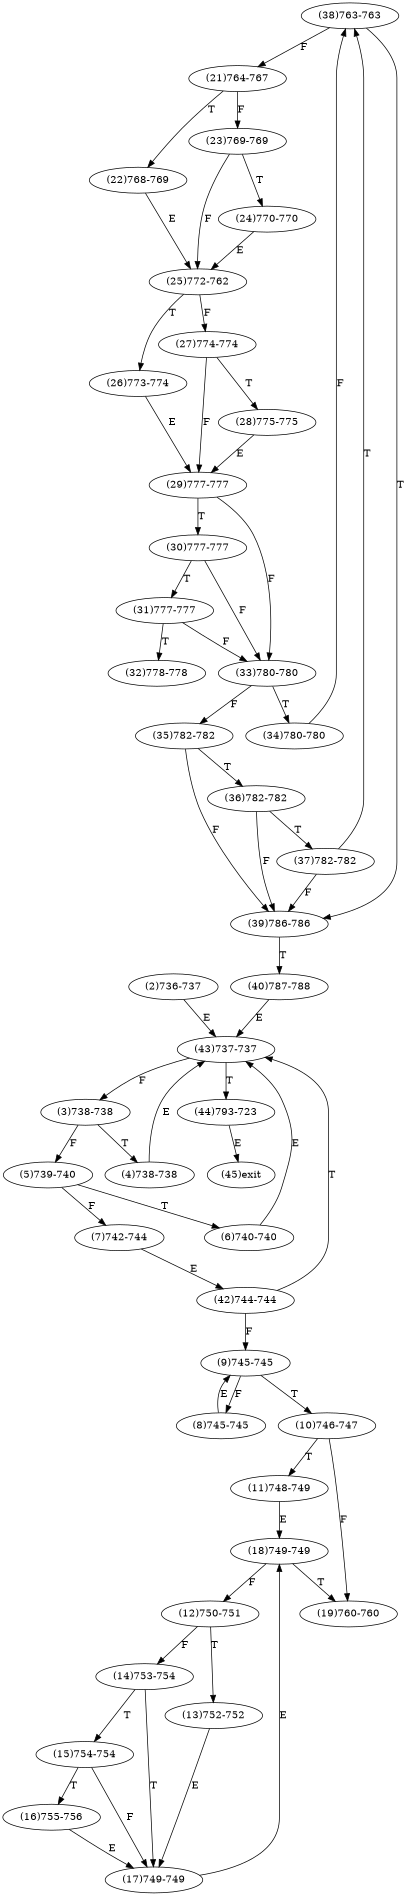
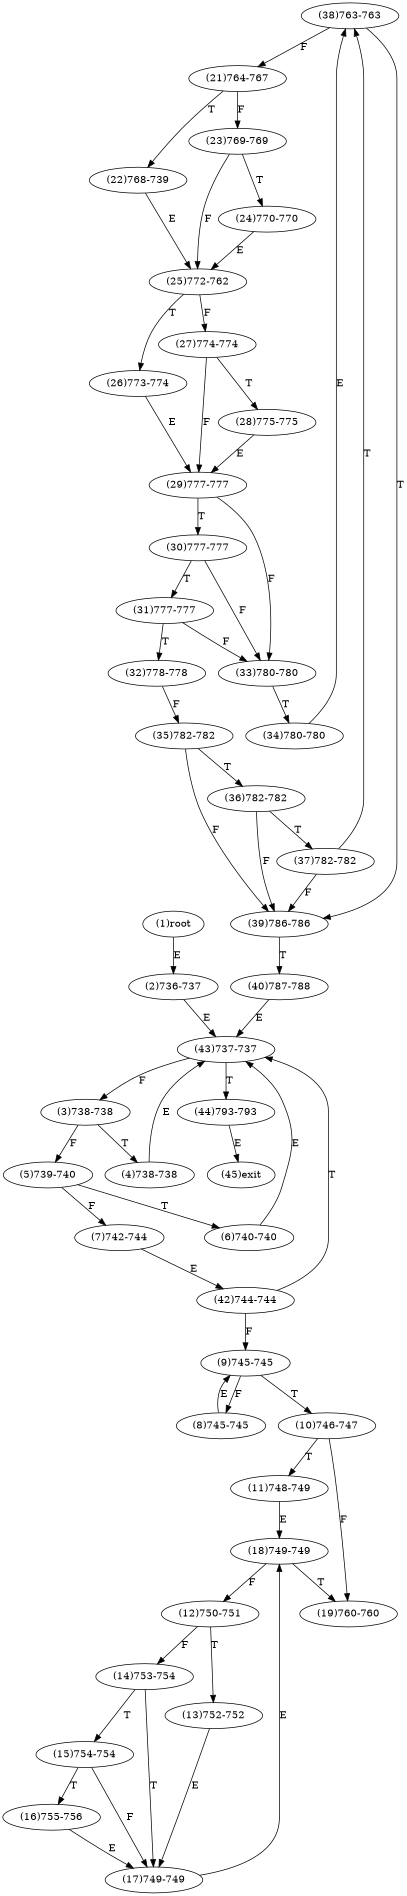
(138, 180) -> (138, 180)
(340, 383) -> (340, 383)
(229, 702) -> (169, 701)
none -> (173, 924)
(226, 1112) -> (226, 1112)
